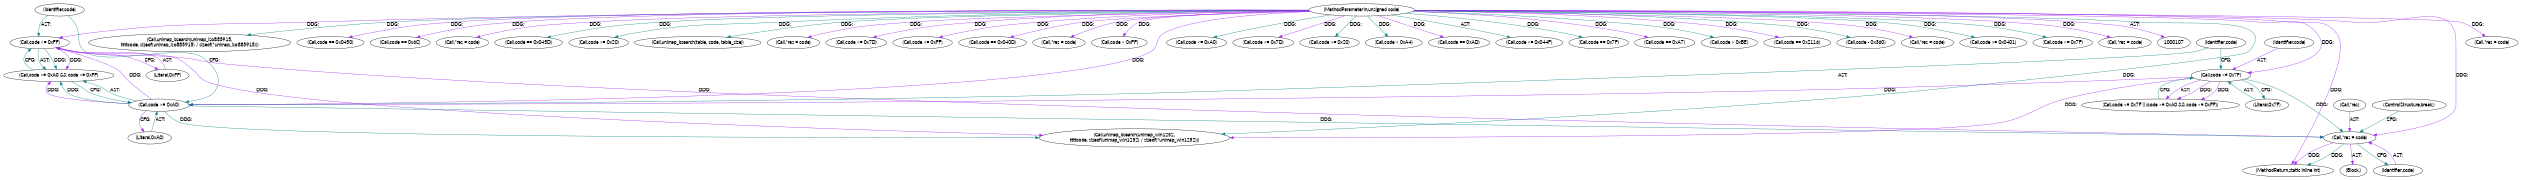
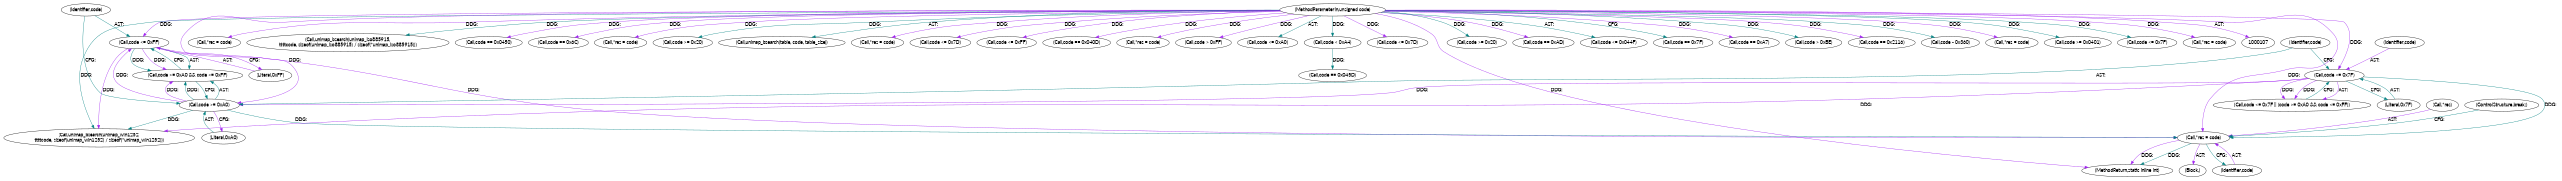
(929, 14) -> (1333, 57)
(848, 25) -> (934, 25)
(1291, 25) -> (1314, 25)
(1534, 25) -> (1614, 25)
